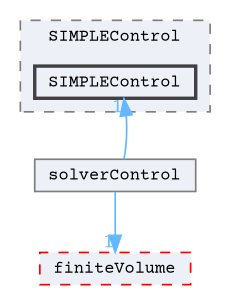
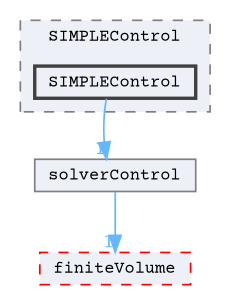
(126, 138) -> (104, 123)
